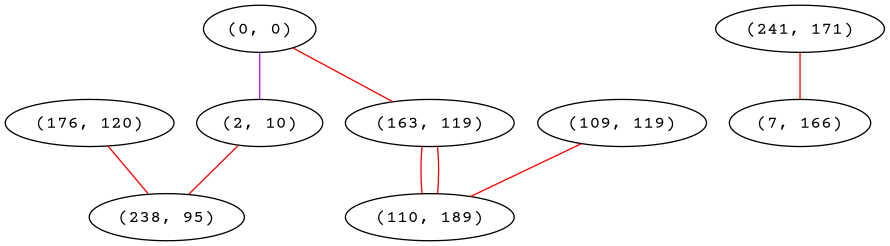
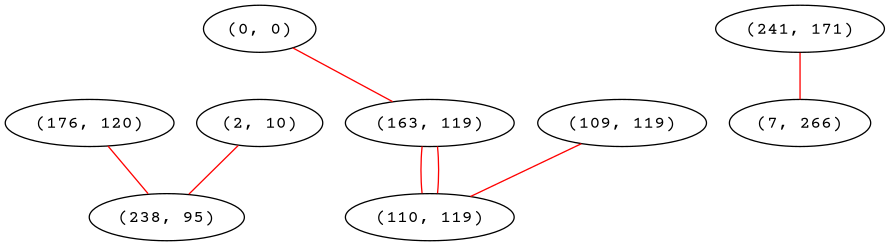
(260, 76) -> none
(800, 123) -> (800, 123)
(430, 217) -> (430, 217)
